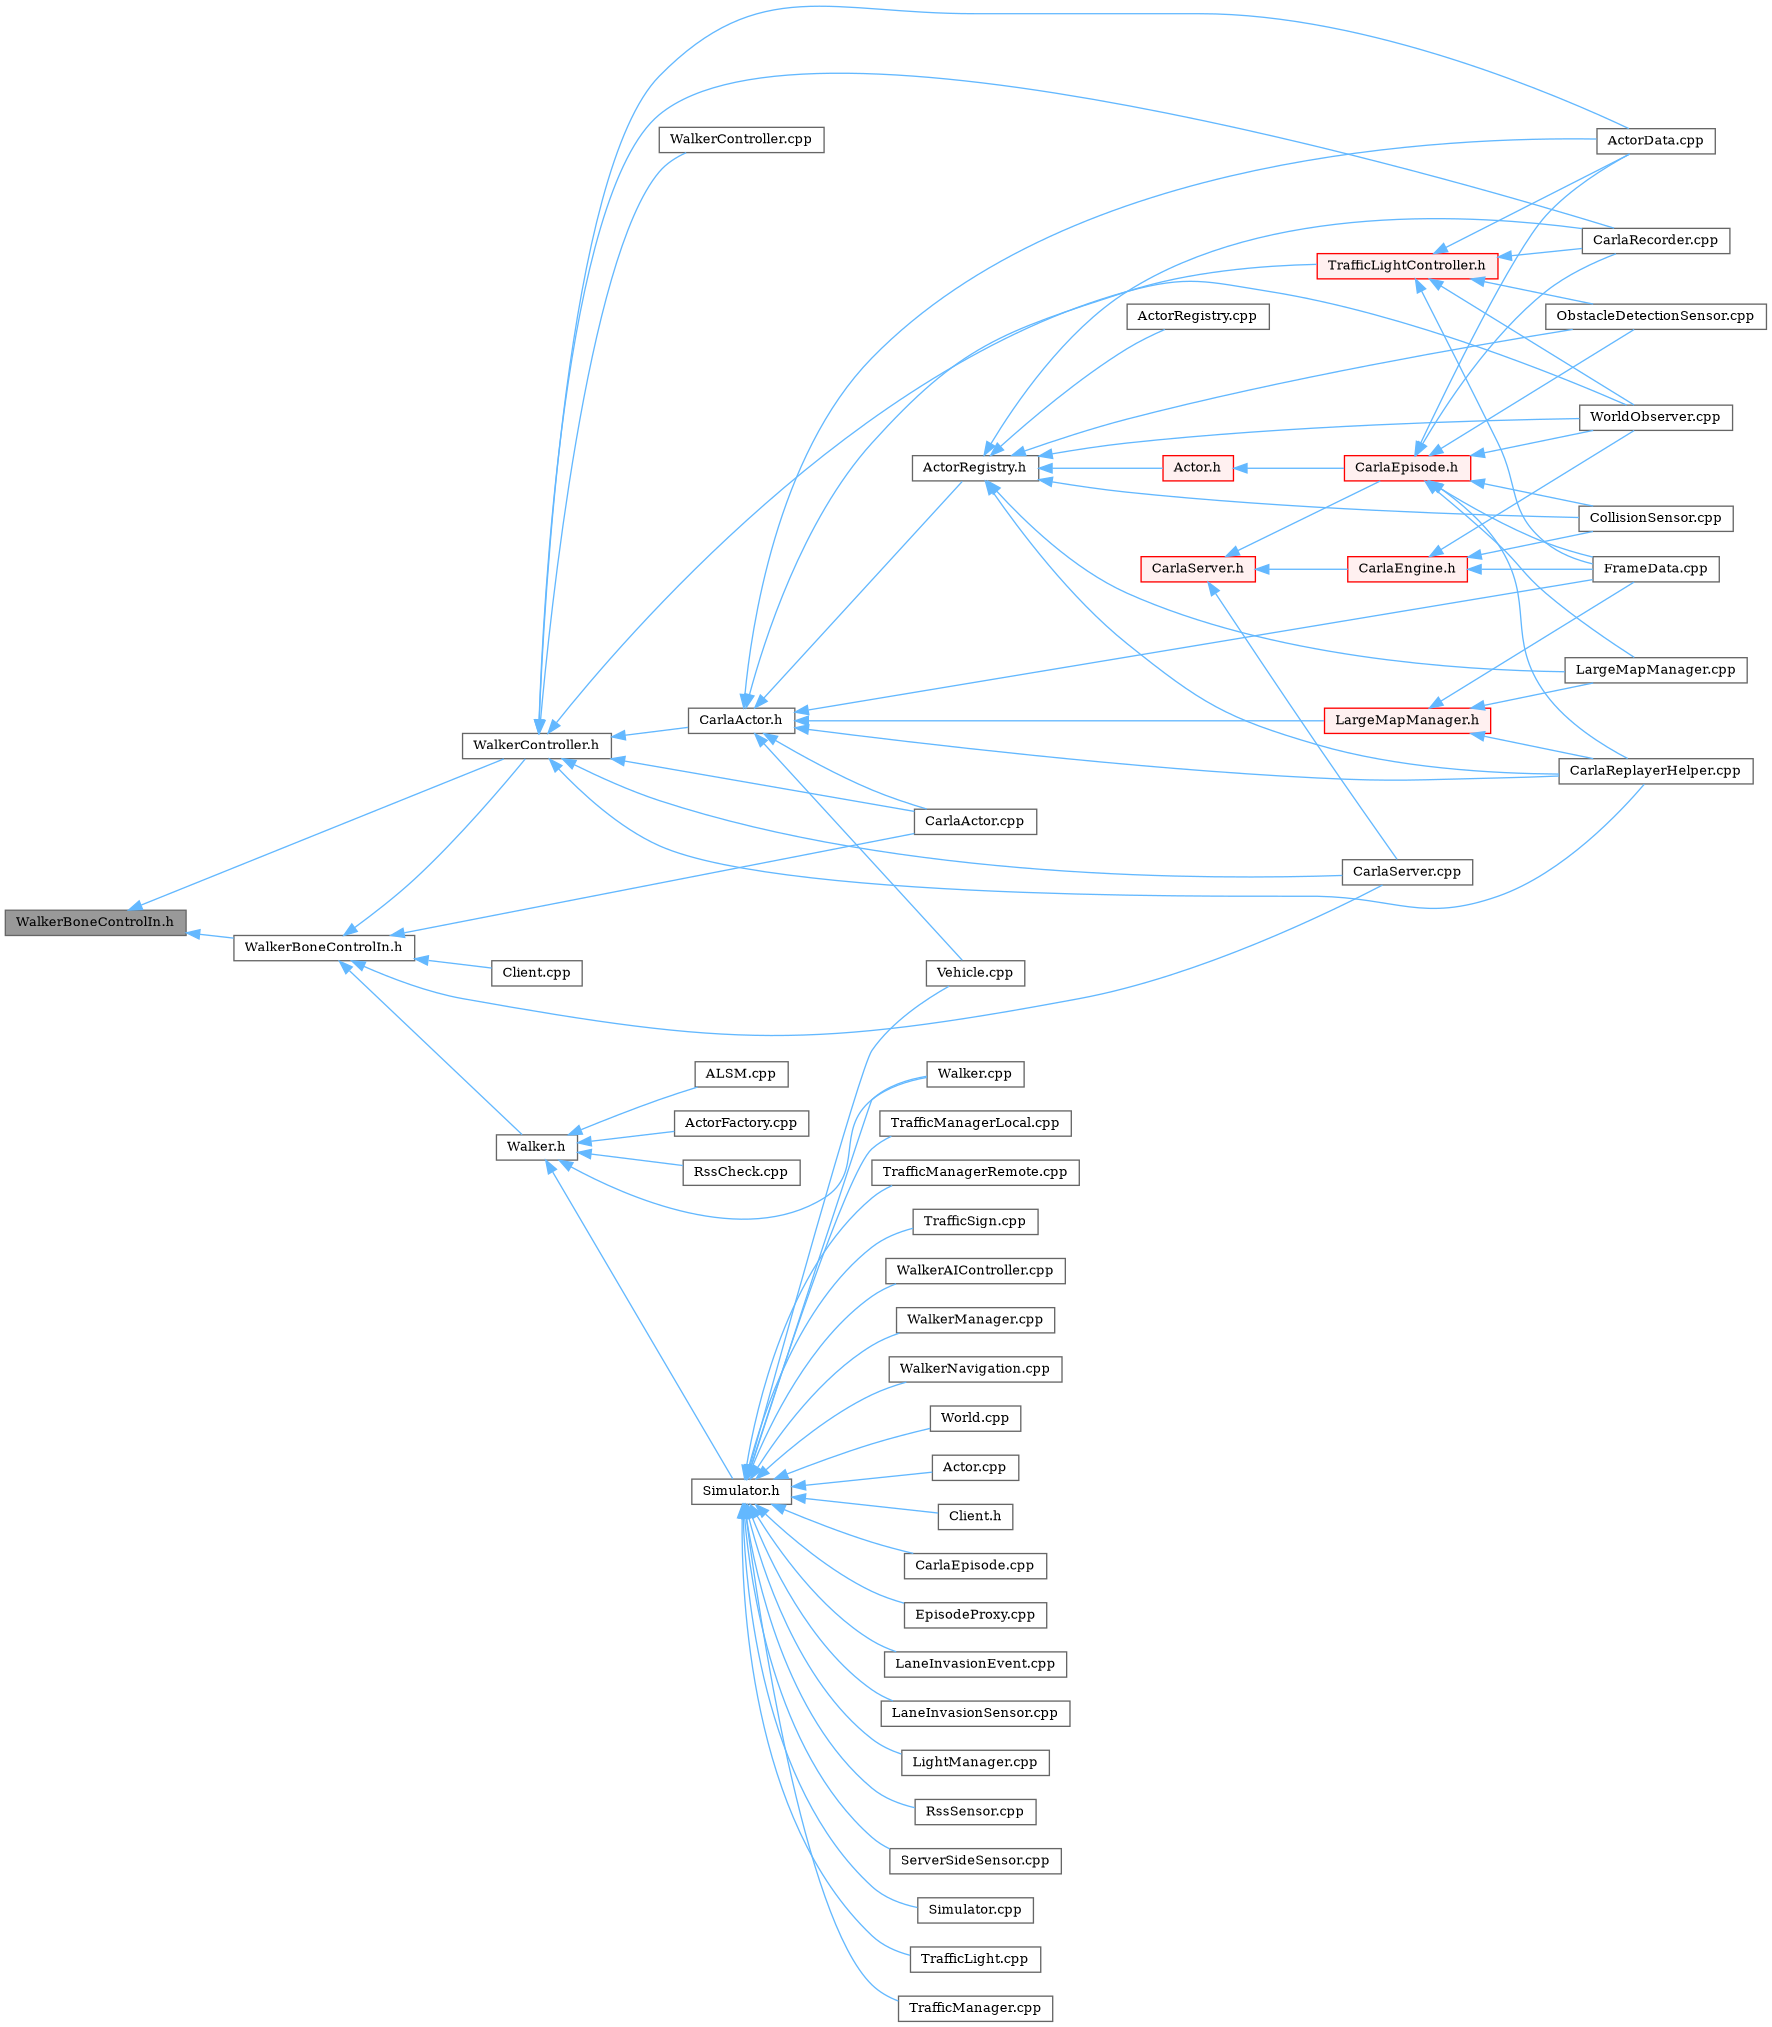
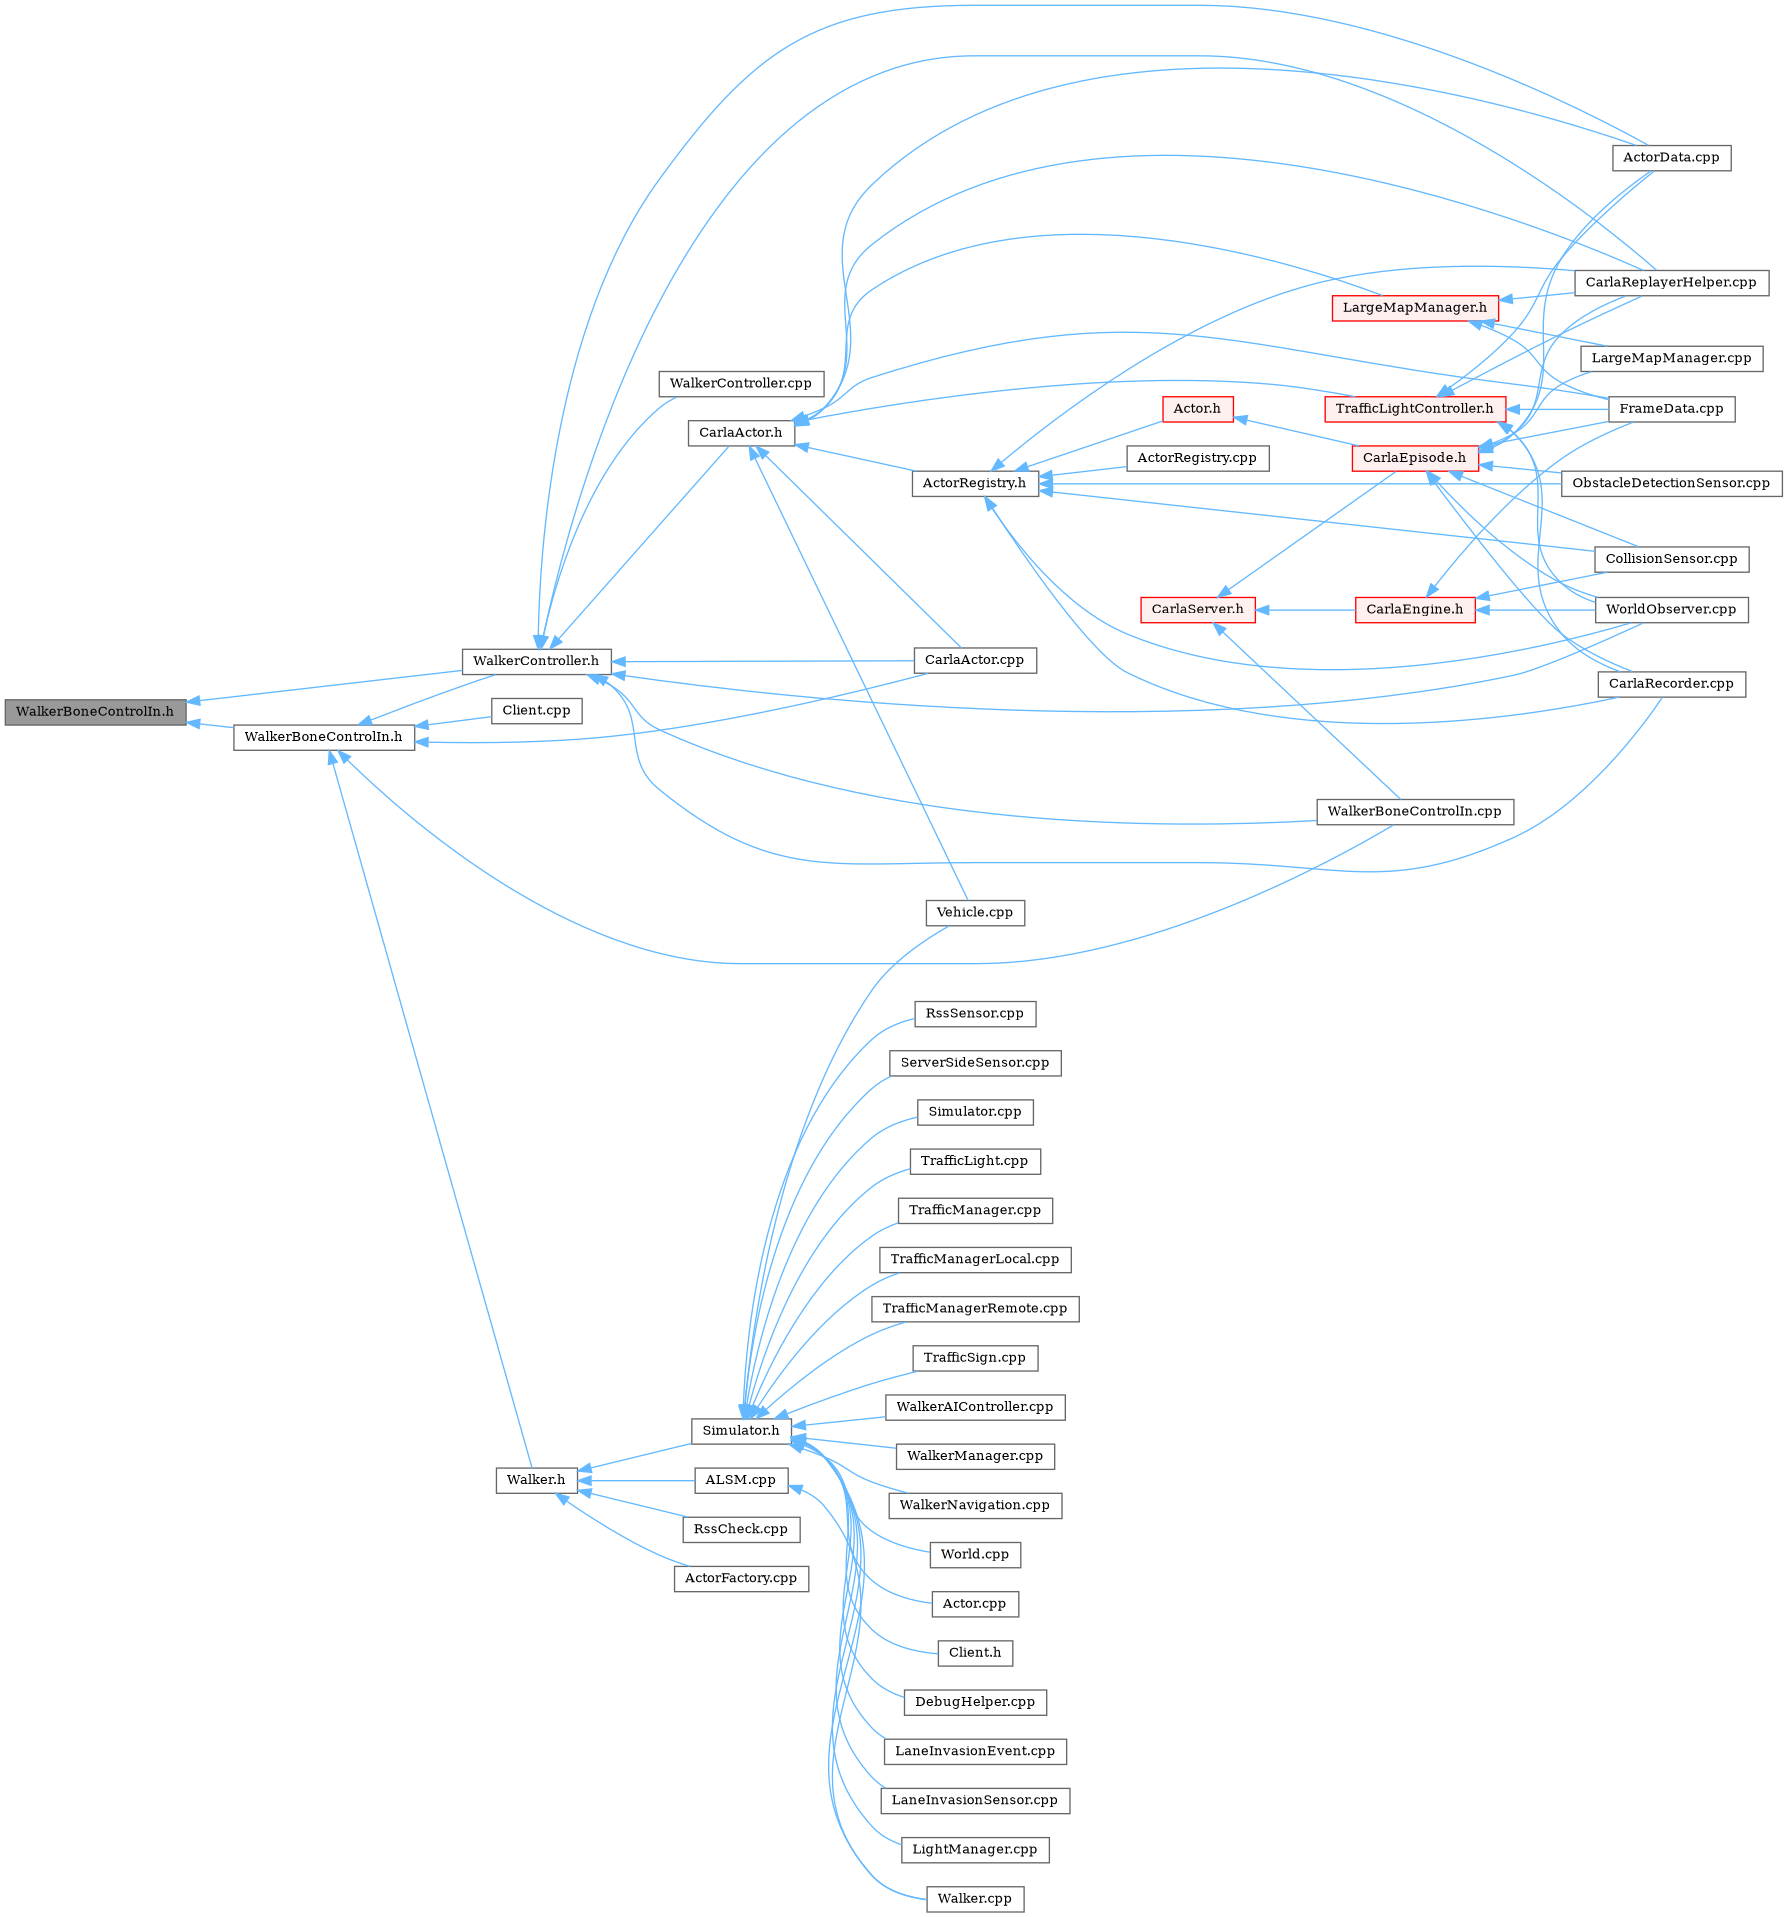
(1533, 292) -> (1518, 356)
(1290, 644) -> none
(1408, 872) -> (1416, 812)
(781, 1215) -> (843, 1707)
(976, 1566) -> (976, 1703)
(976, 1615) -> none
